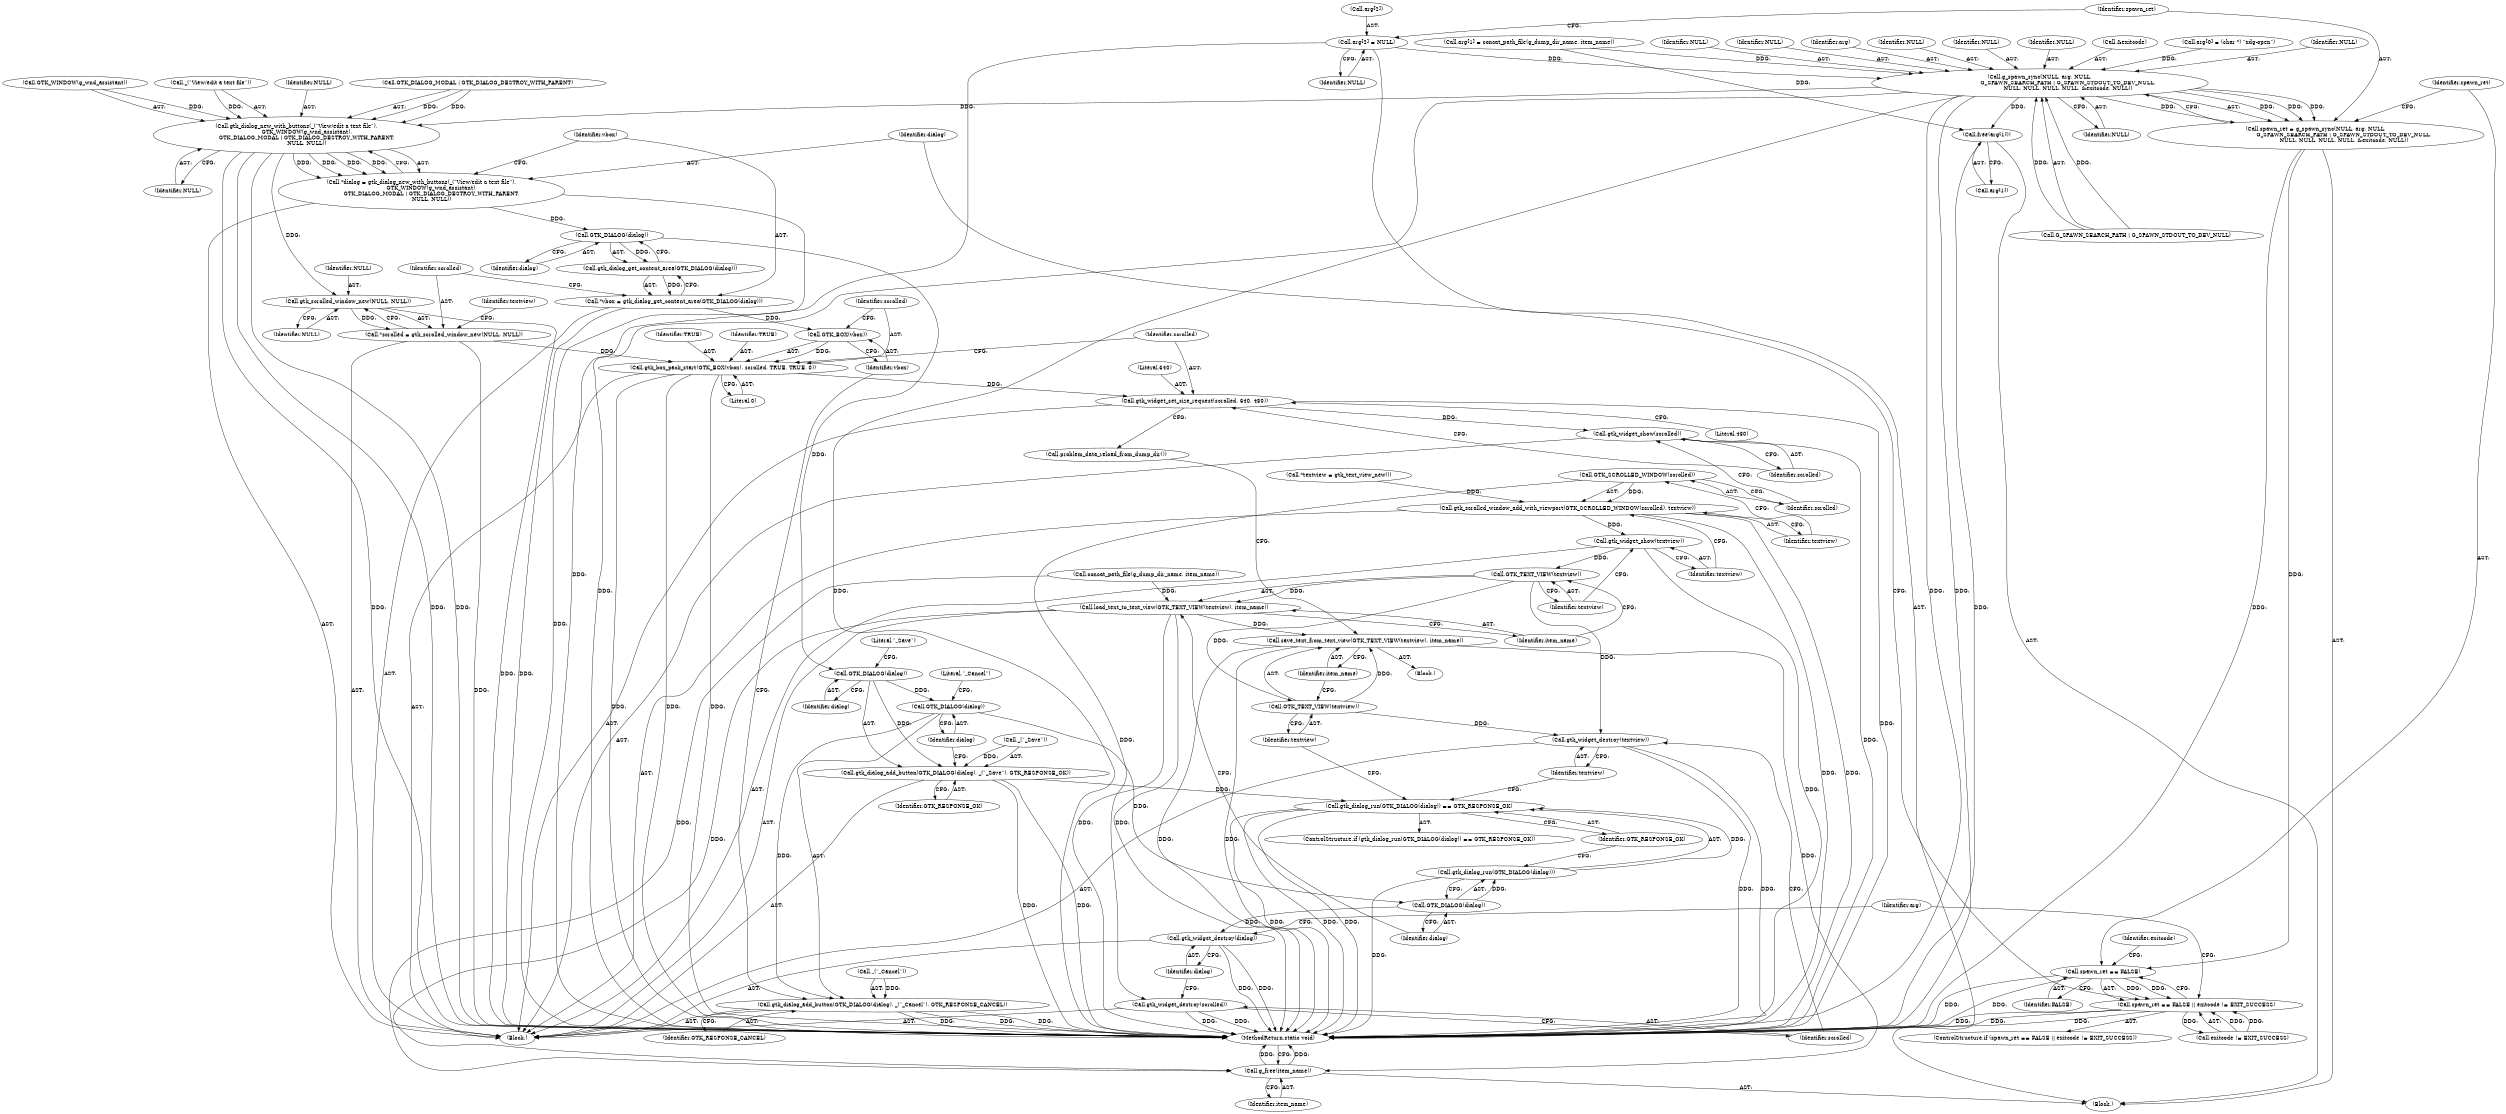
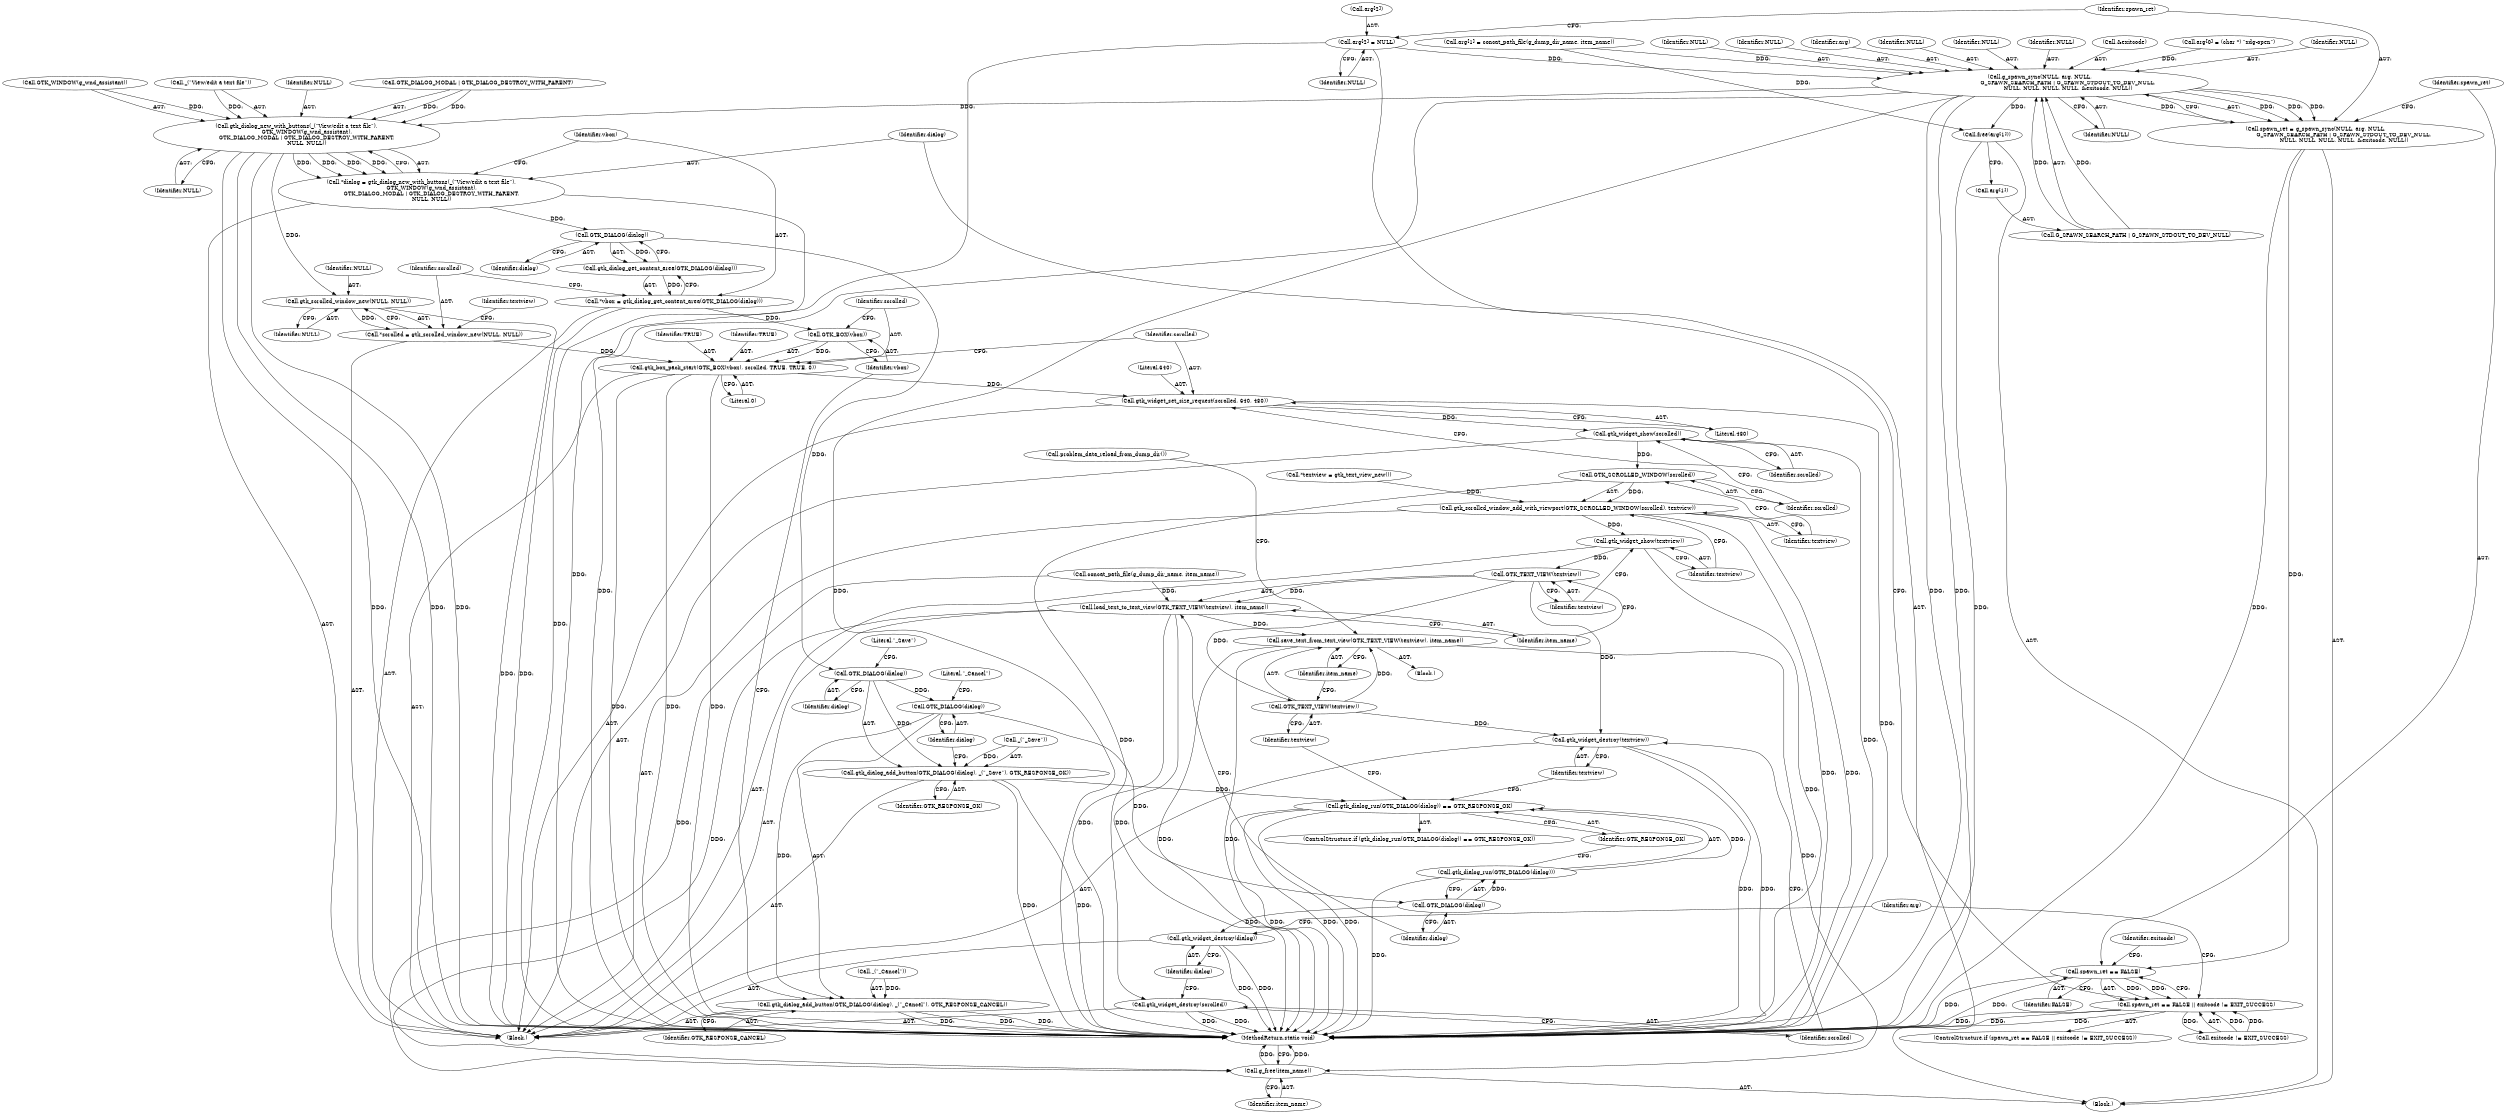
(1973, 166) -> (2022, 222)
(1663, 418) -> (1663, 418)
(1152, 427) -> (1491, 416)
none -> (1637, 453)
(477, 1012) -> none
